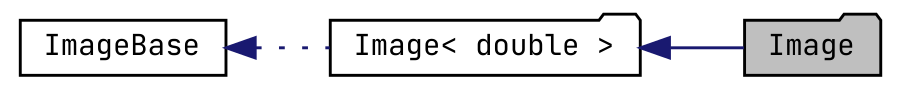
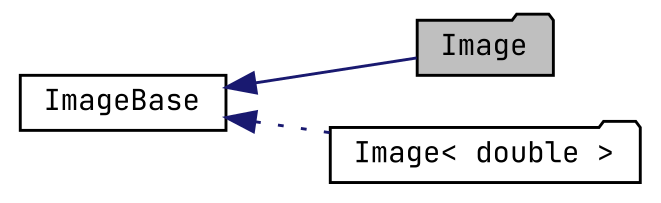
(707, 48) -> (336, 70)
